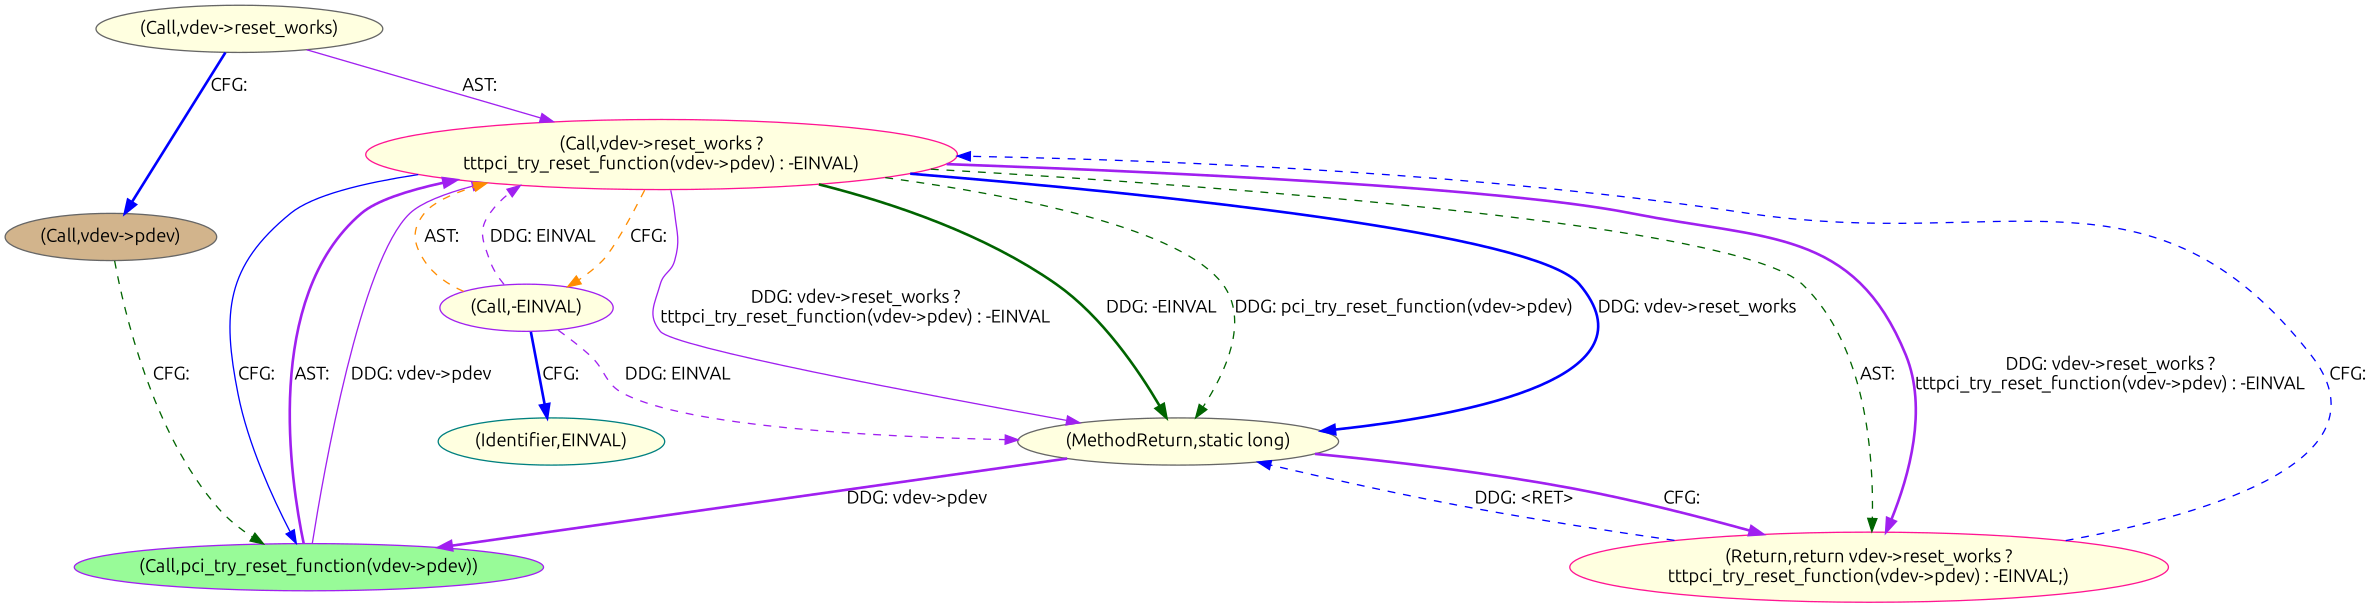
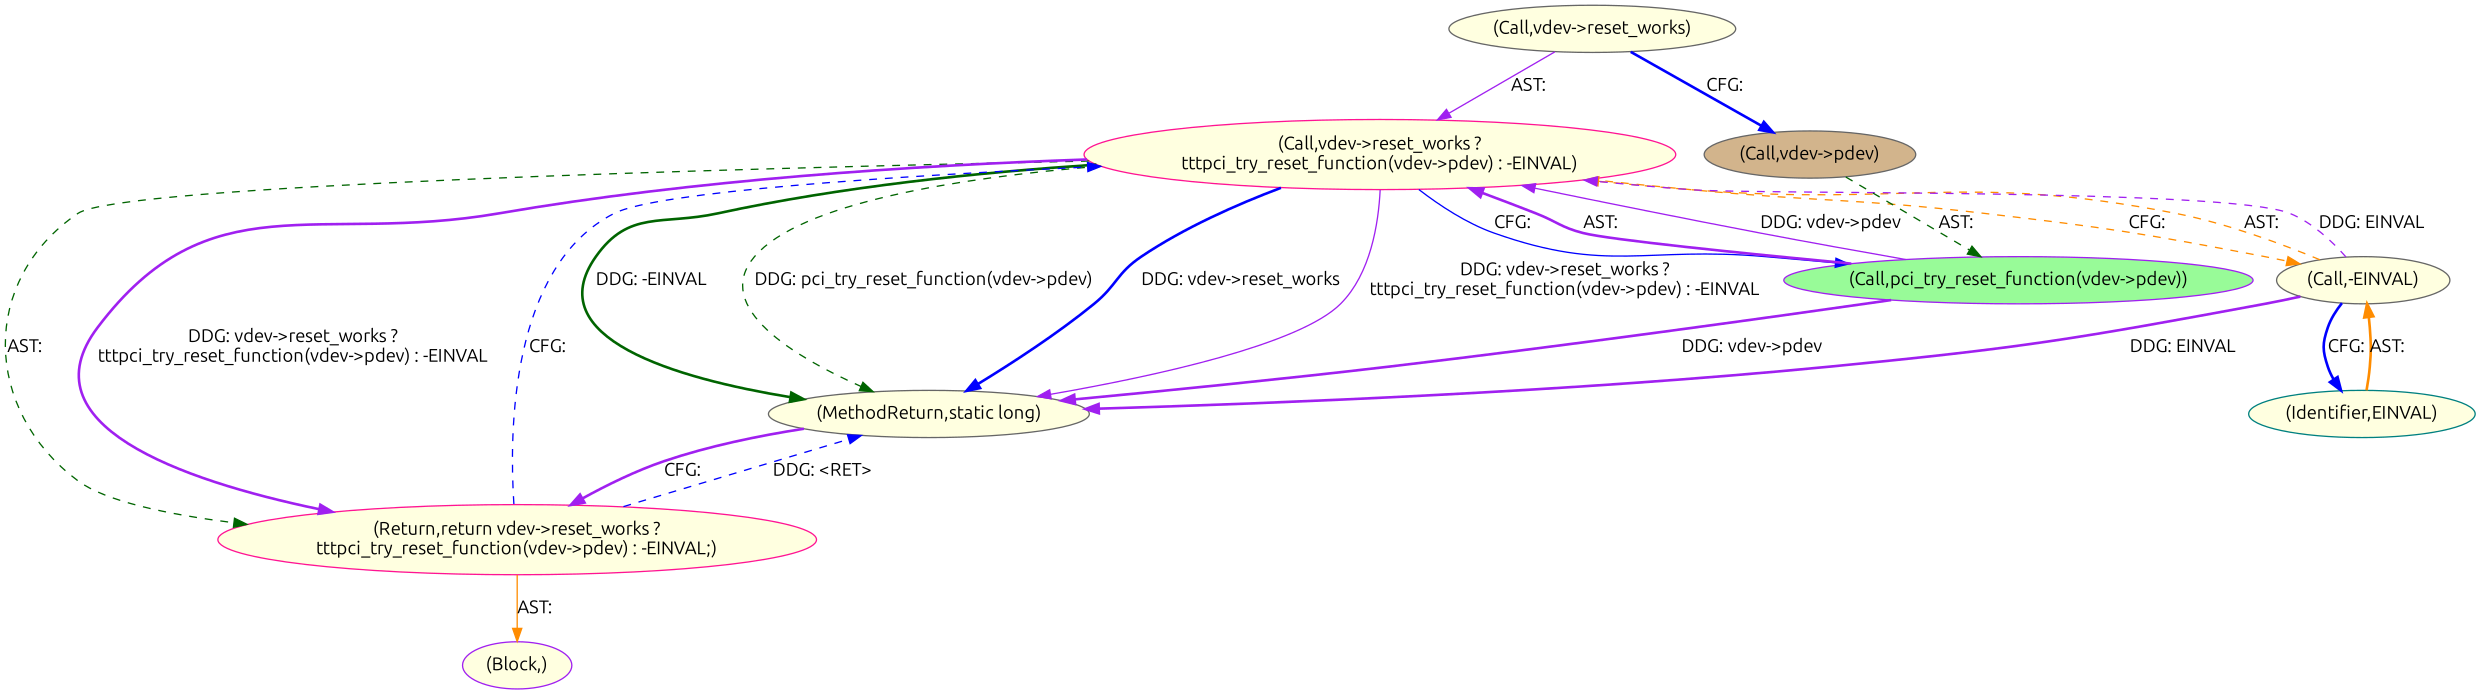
(527, 308) -> (2363, 280)
none -> (2371, 354)
(174, 375) -> (1959, 223)
(767, 425) -> (1702, 378)
(760, 502) -> (1484, 355)
none -> (517, 665)
